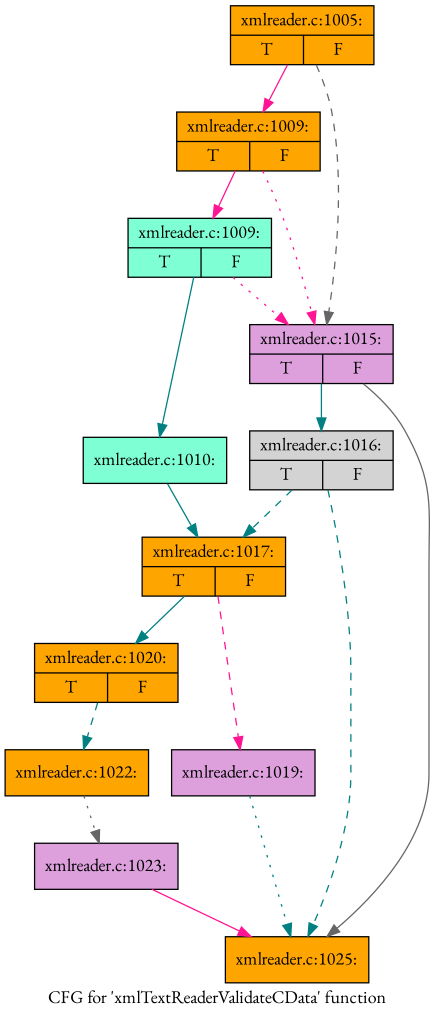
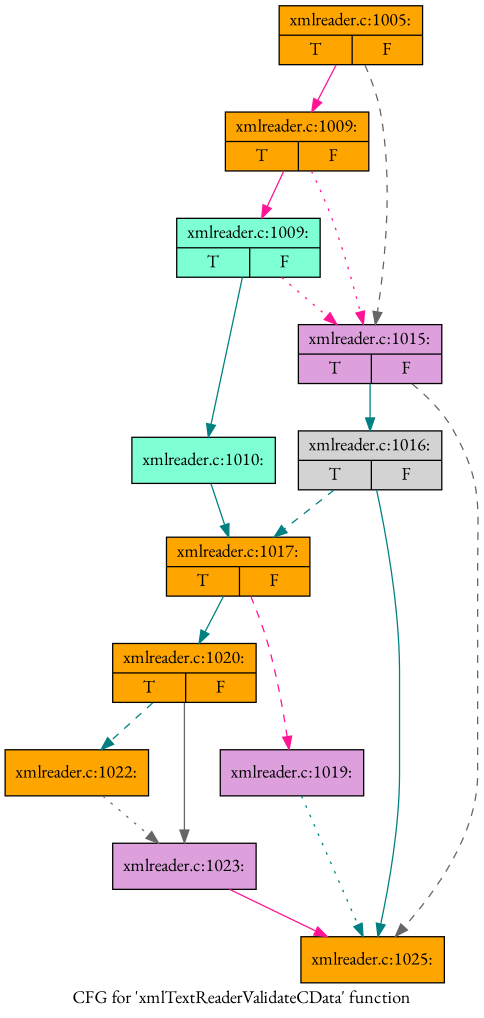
(429, 661) -> (478, 655)
(351, 709) -> (400, 707)
none -> (184, 766)
